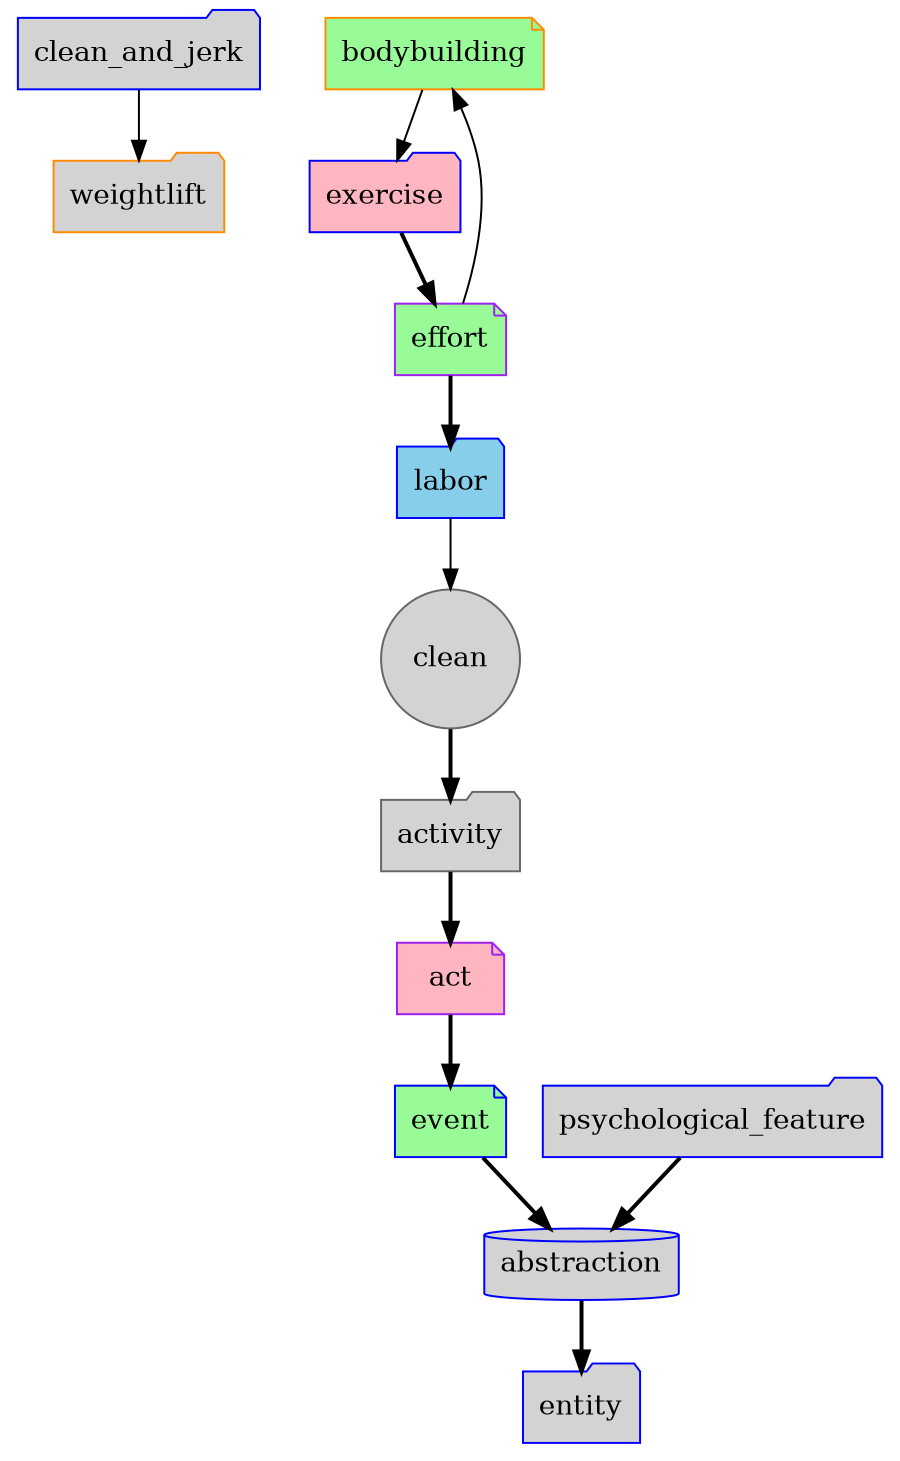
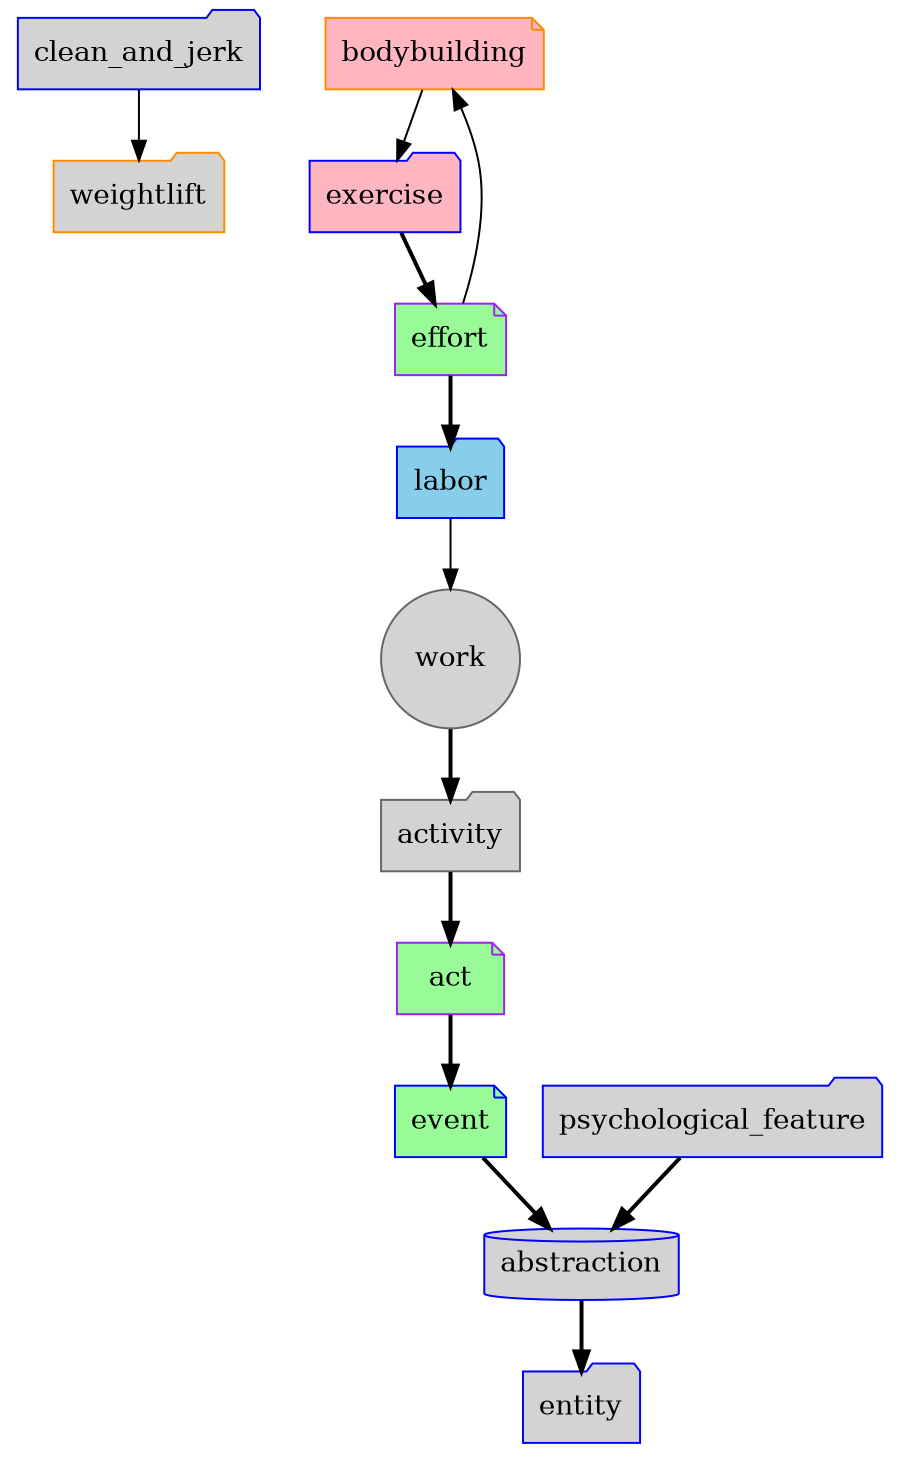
(435, 54) -> (435, 54)
(451, 659) -> (451, 659)
(451, 978) -> (451, 978)
